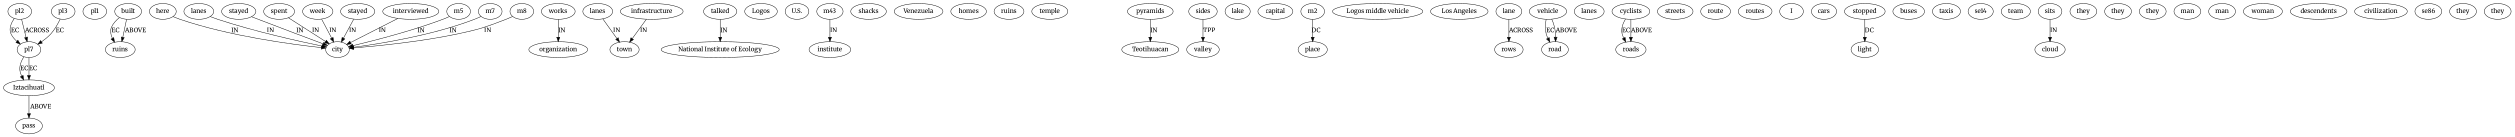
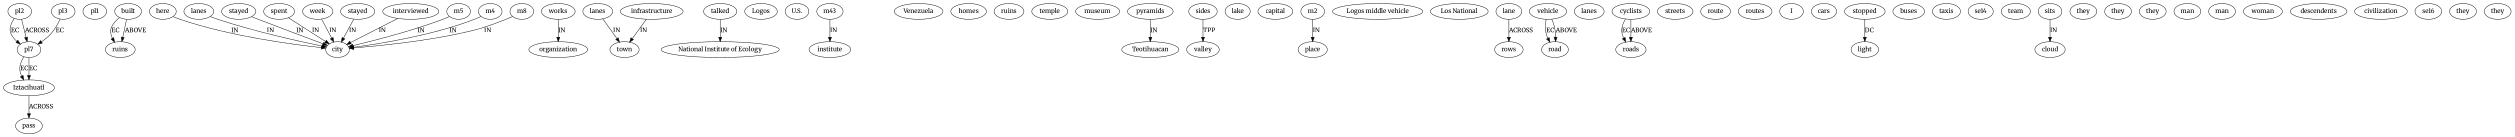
(490, 11) -> (490, 11)
(869, 11) -> none
none -> (1098, 11)
(1459, 11) -> (1459, 11)
(2428, 11) -> (2428, 11)
(1316, 31) -> (1316, 31)
(41, 107) -> (41, 107)
